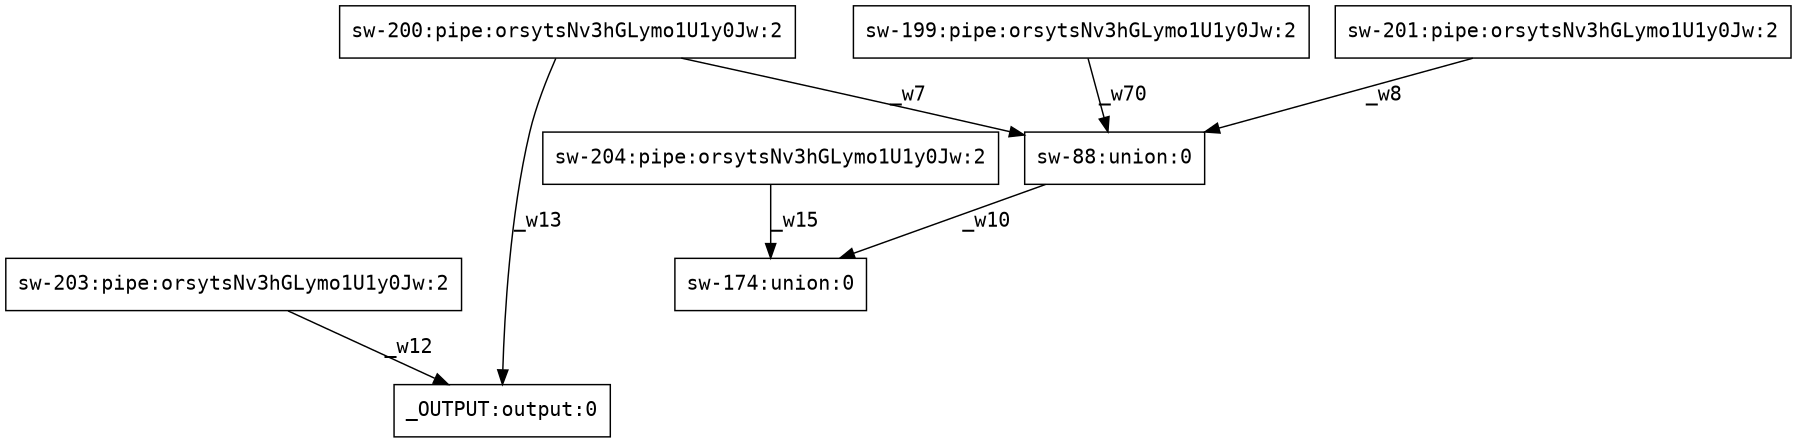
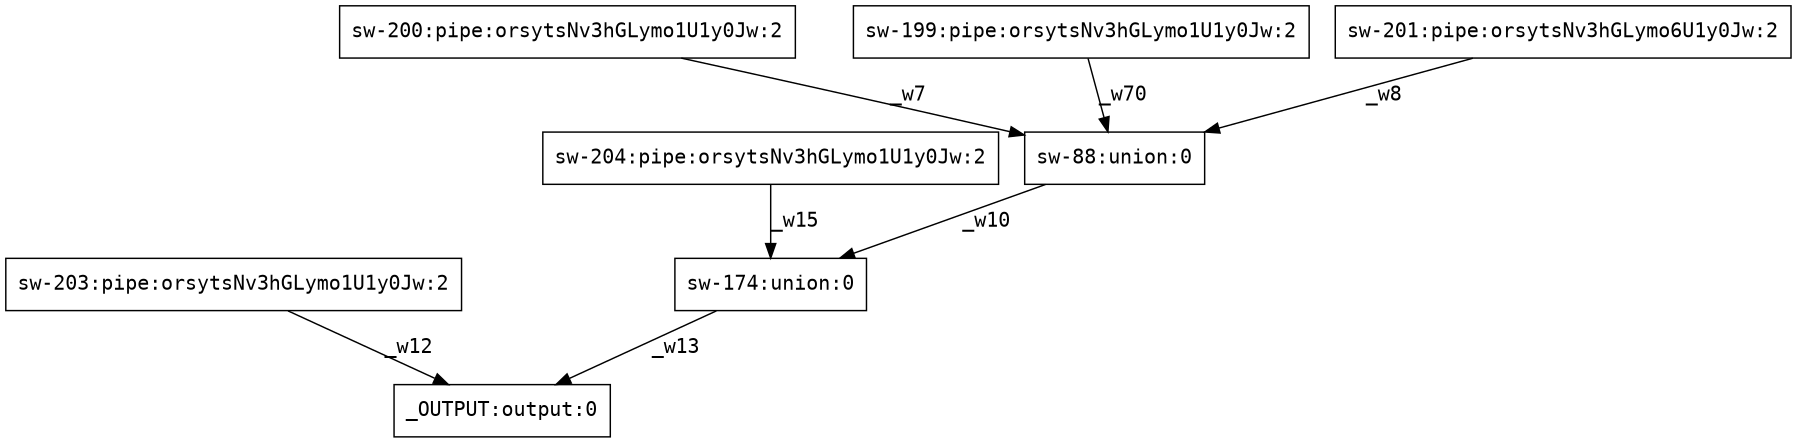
(1563, 32) -> (1563, 32)
(515, 211) -> (643, 345)
